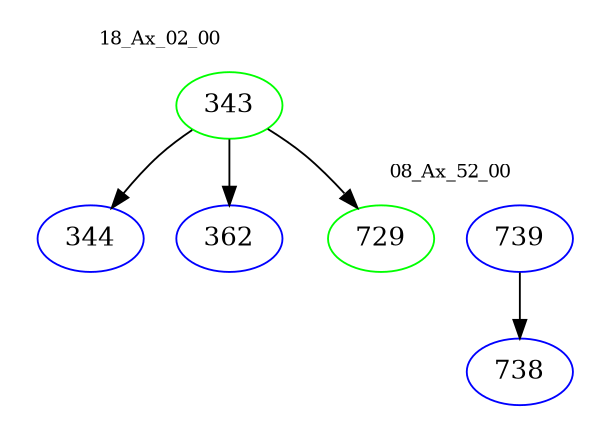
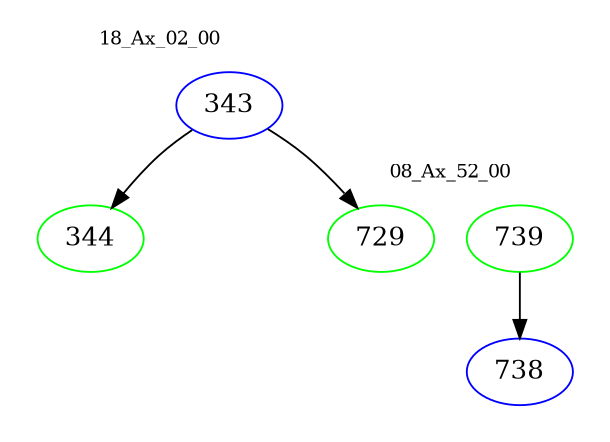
(229, 105) -> (229, 105)
(91, 239) -> (91, 239)
(229, 239) -> none
(520, 239) -> (520, 239)
